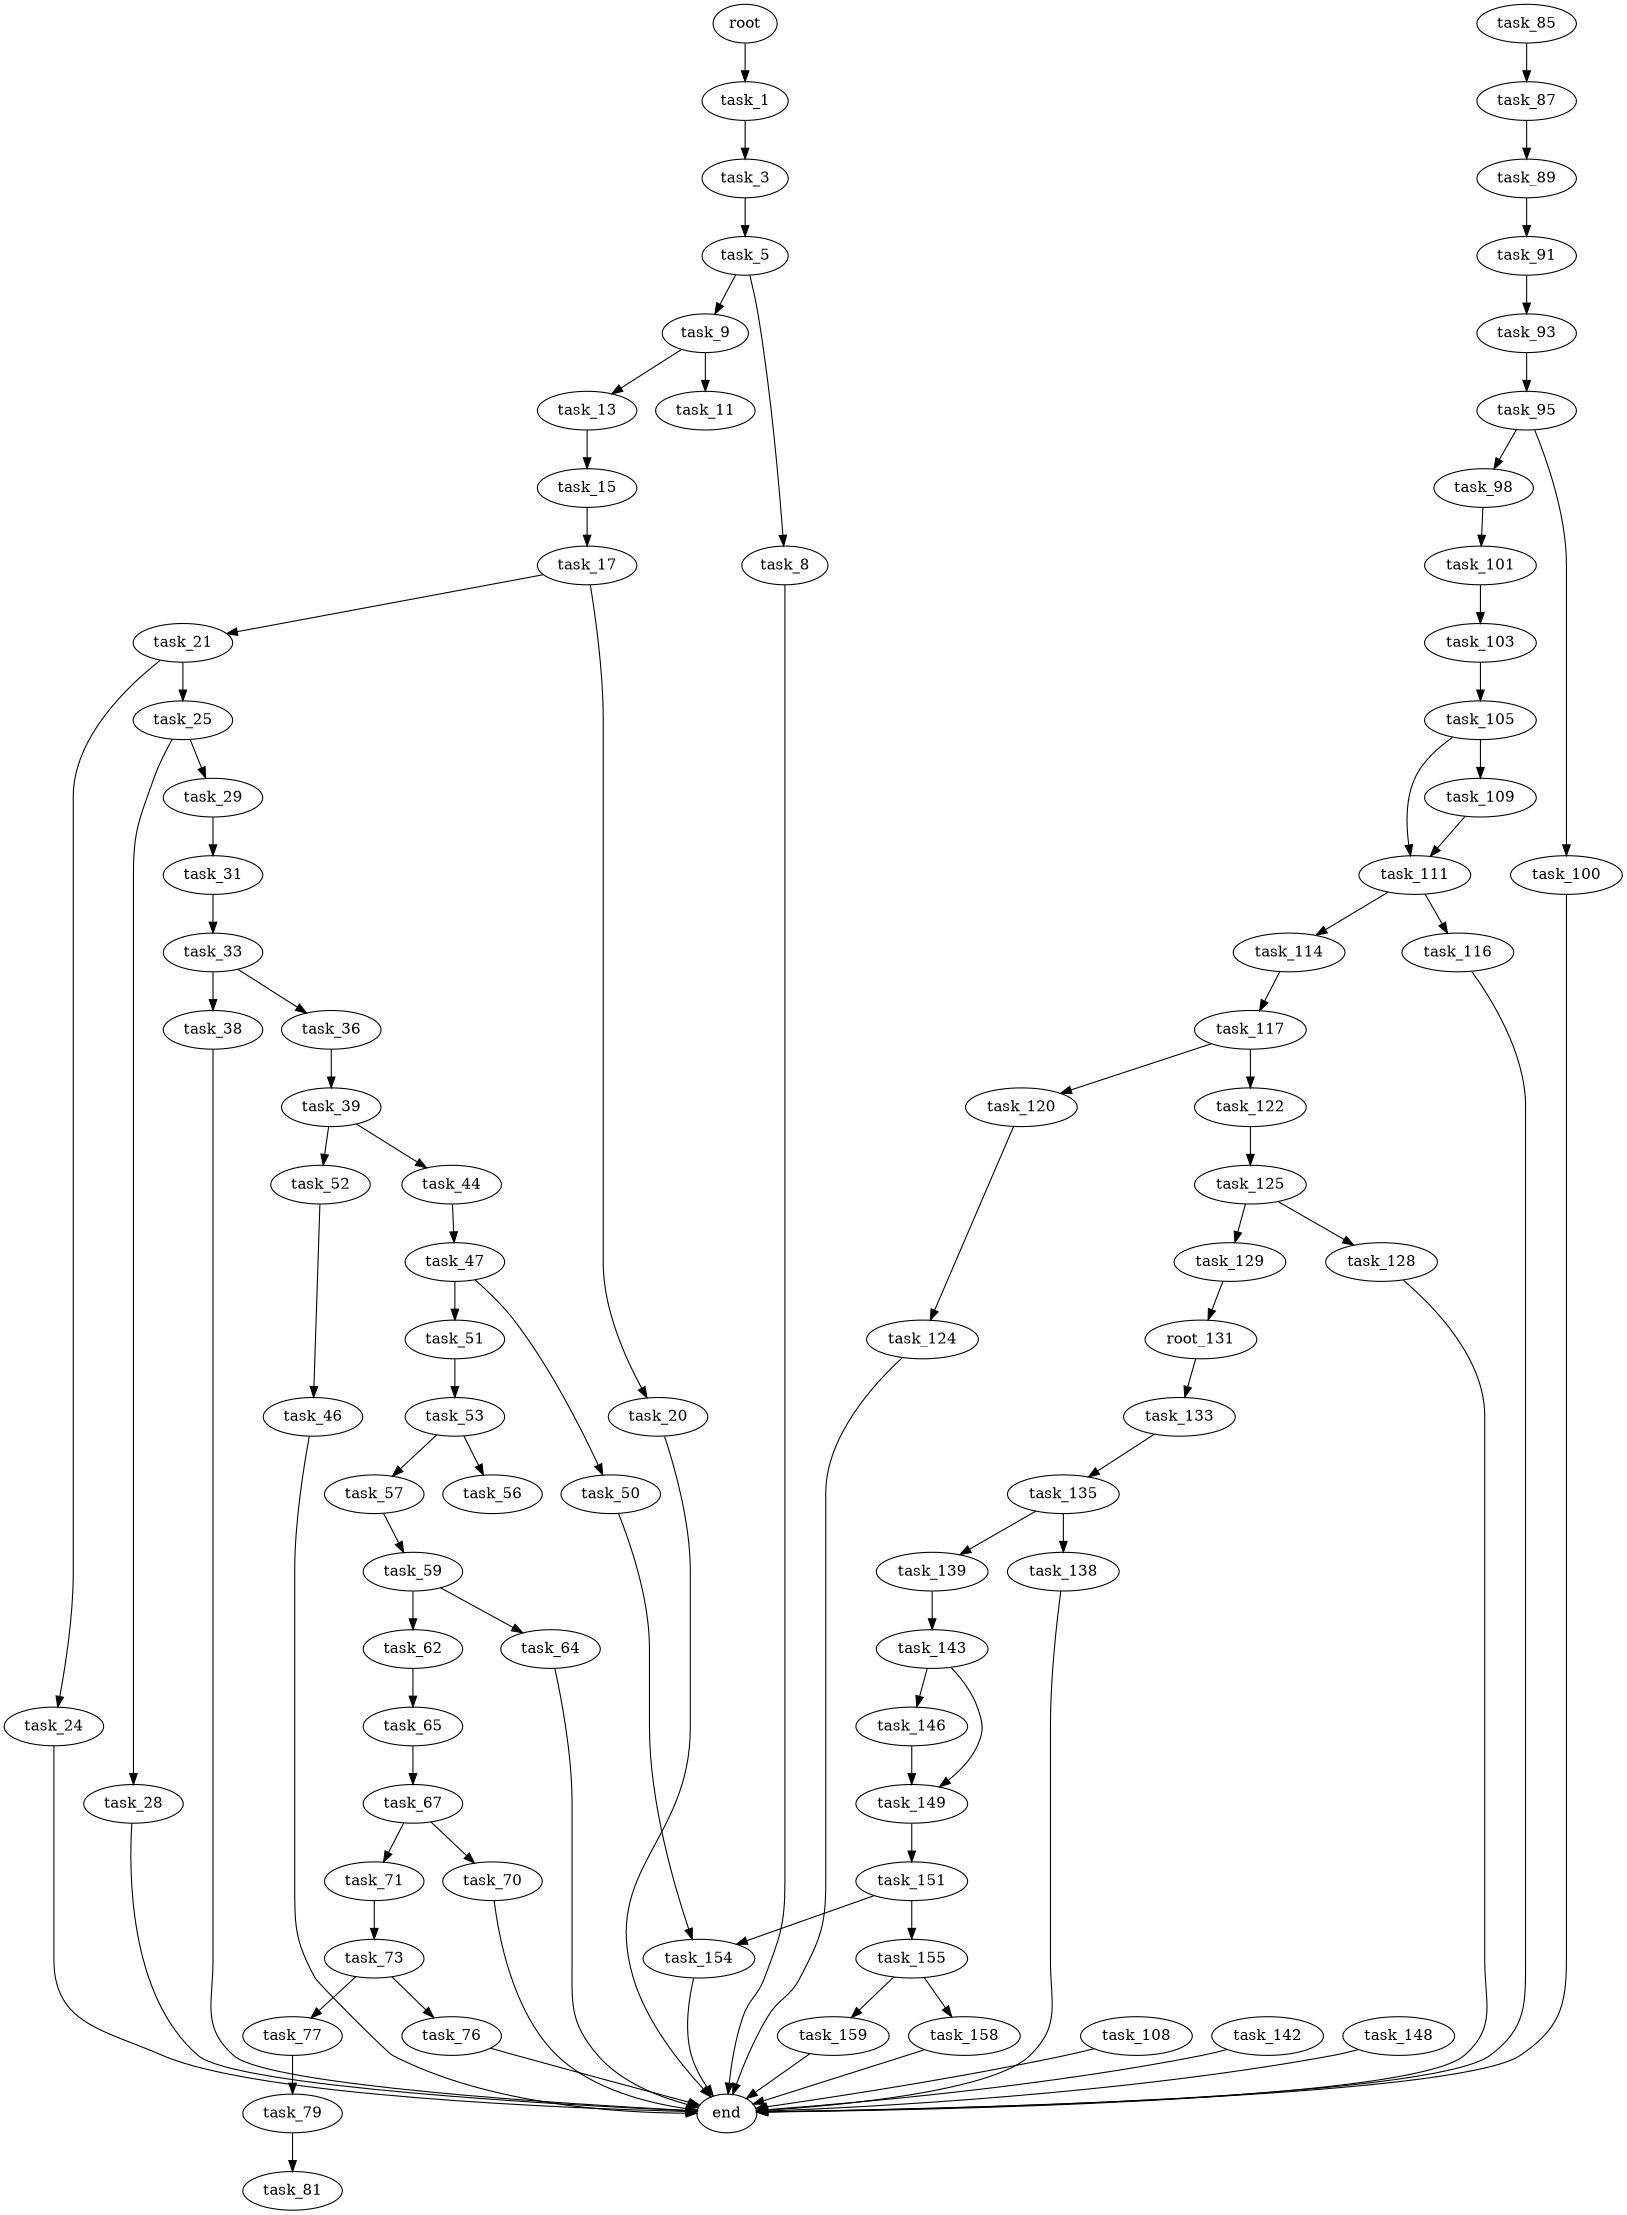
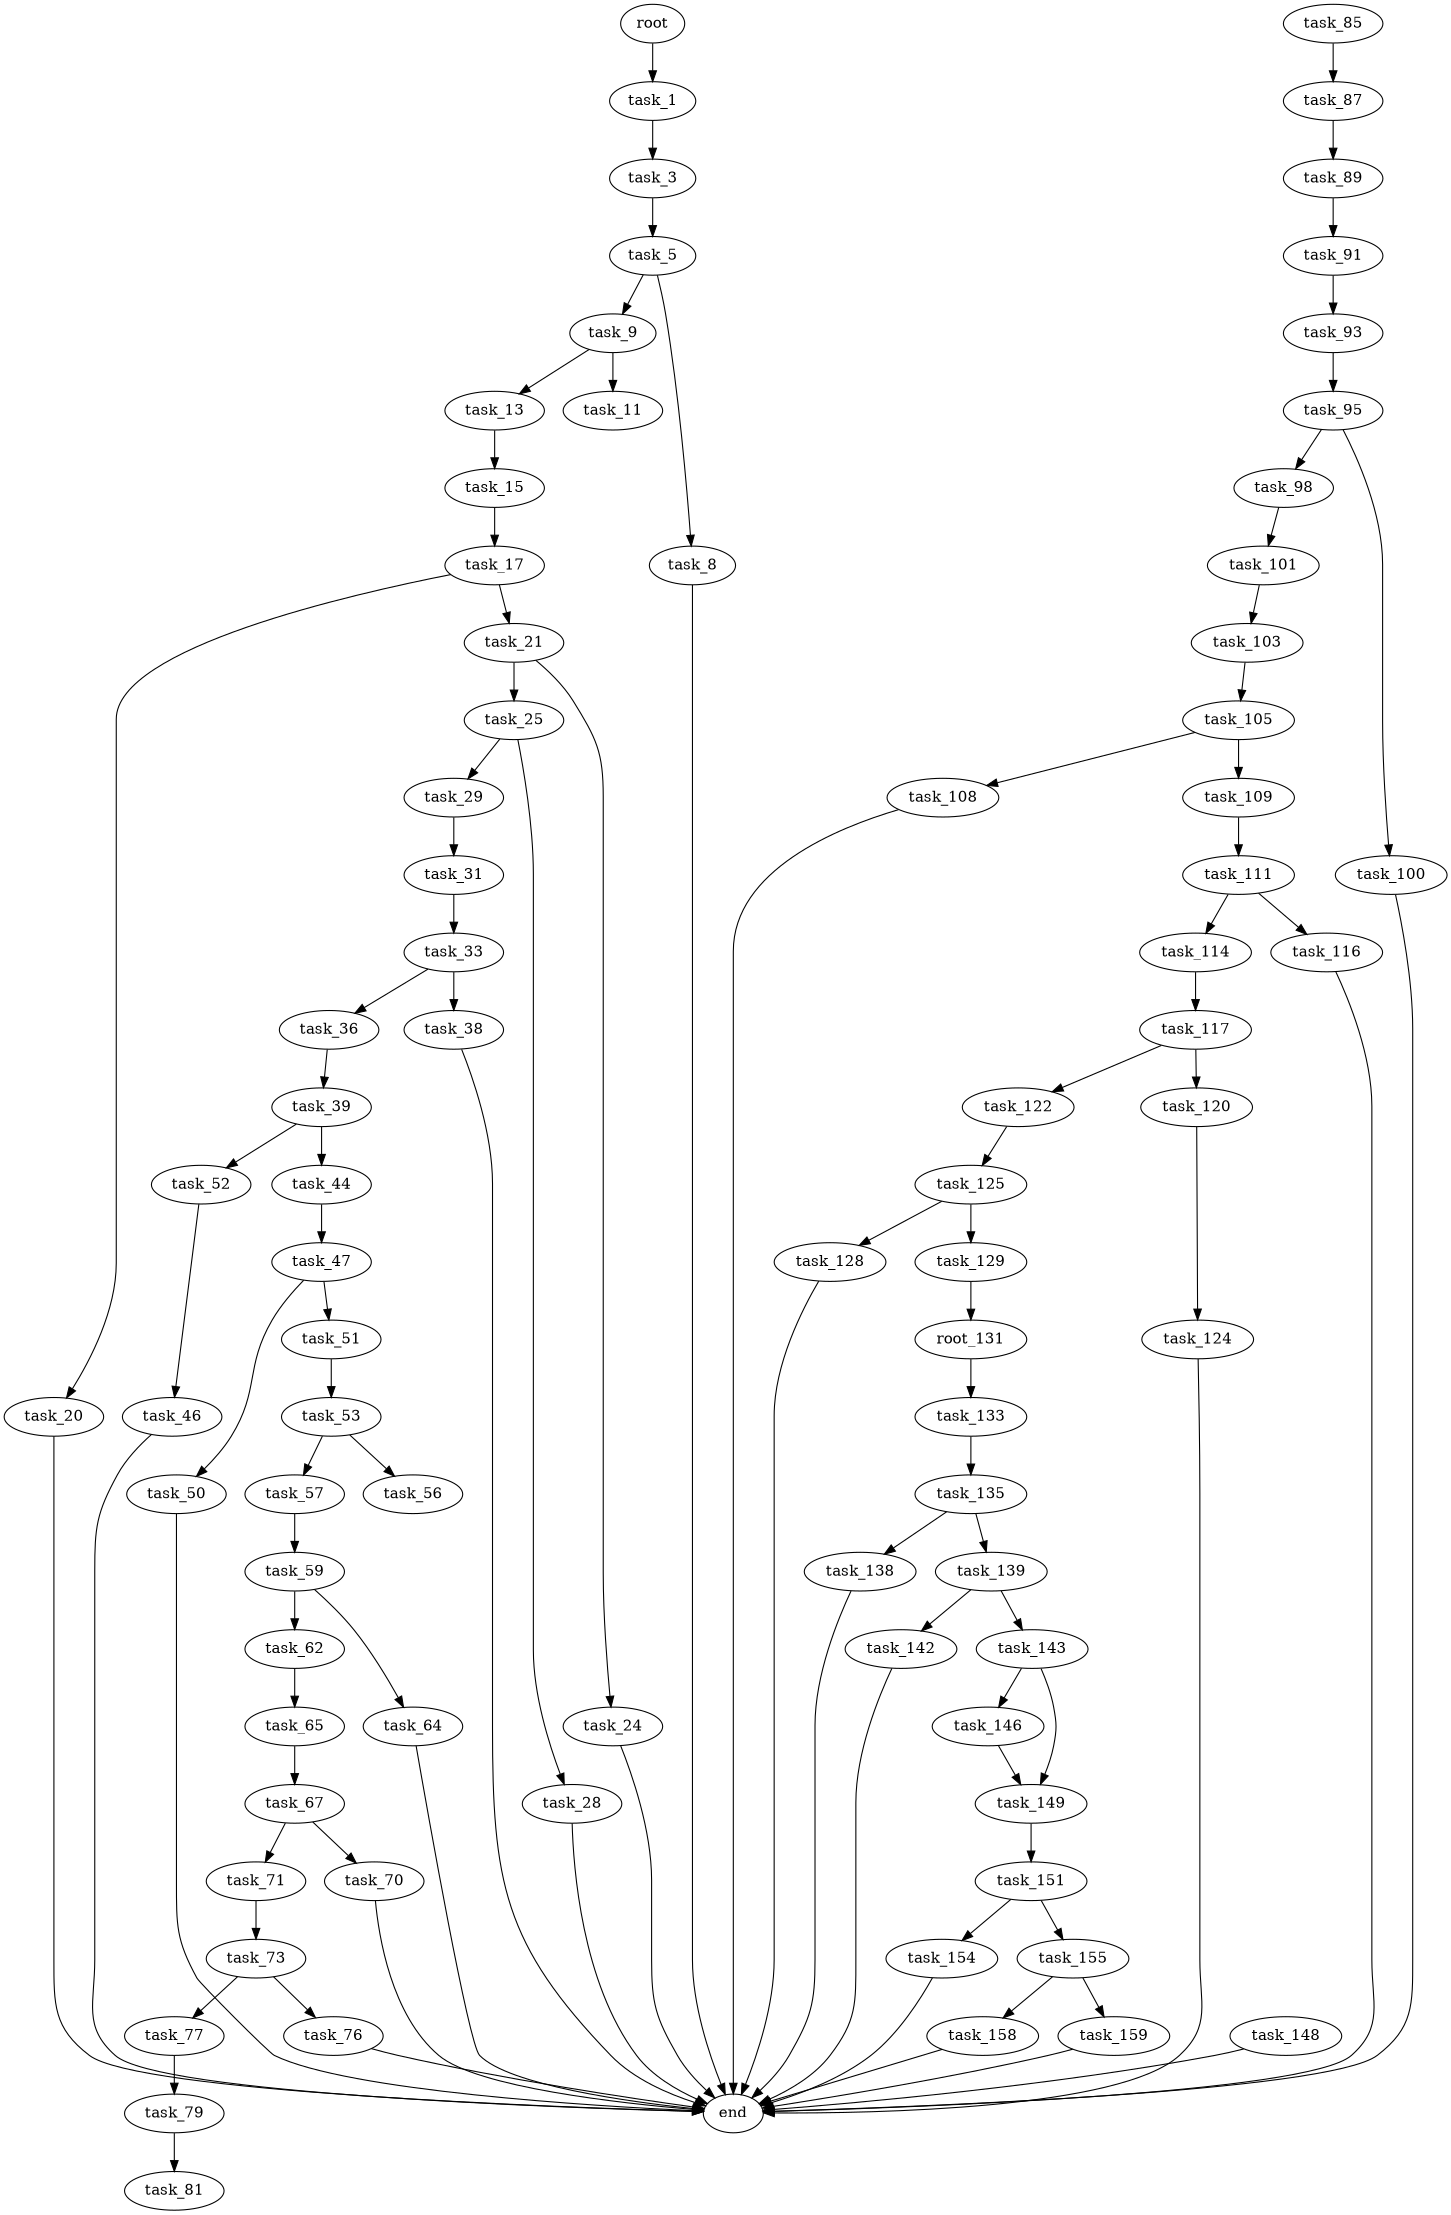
(1413, 784) -> (1096, 758)
none -> (950, 1607)
(649, 1722) -> (202, 1984)
